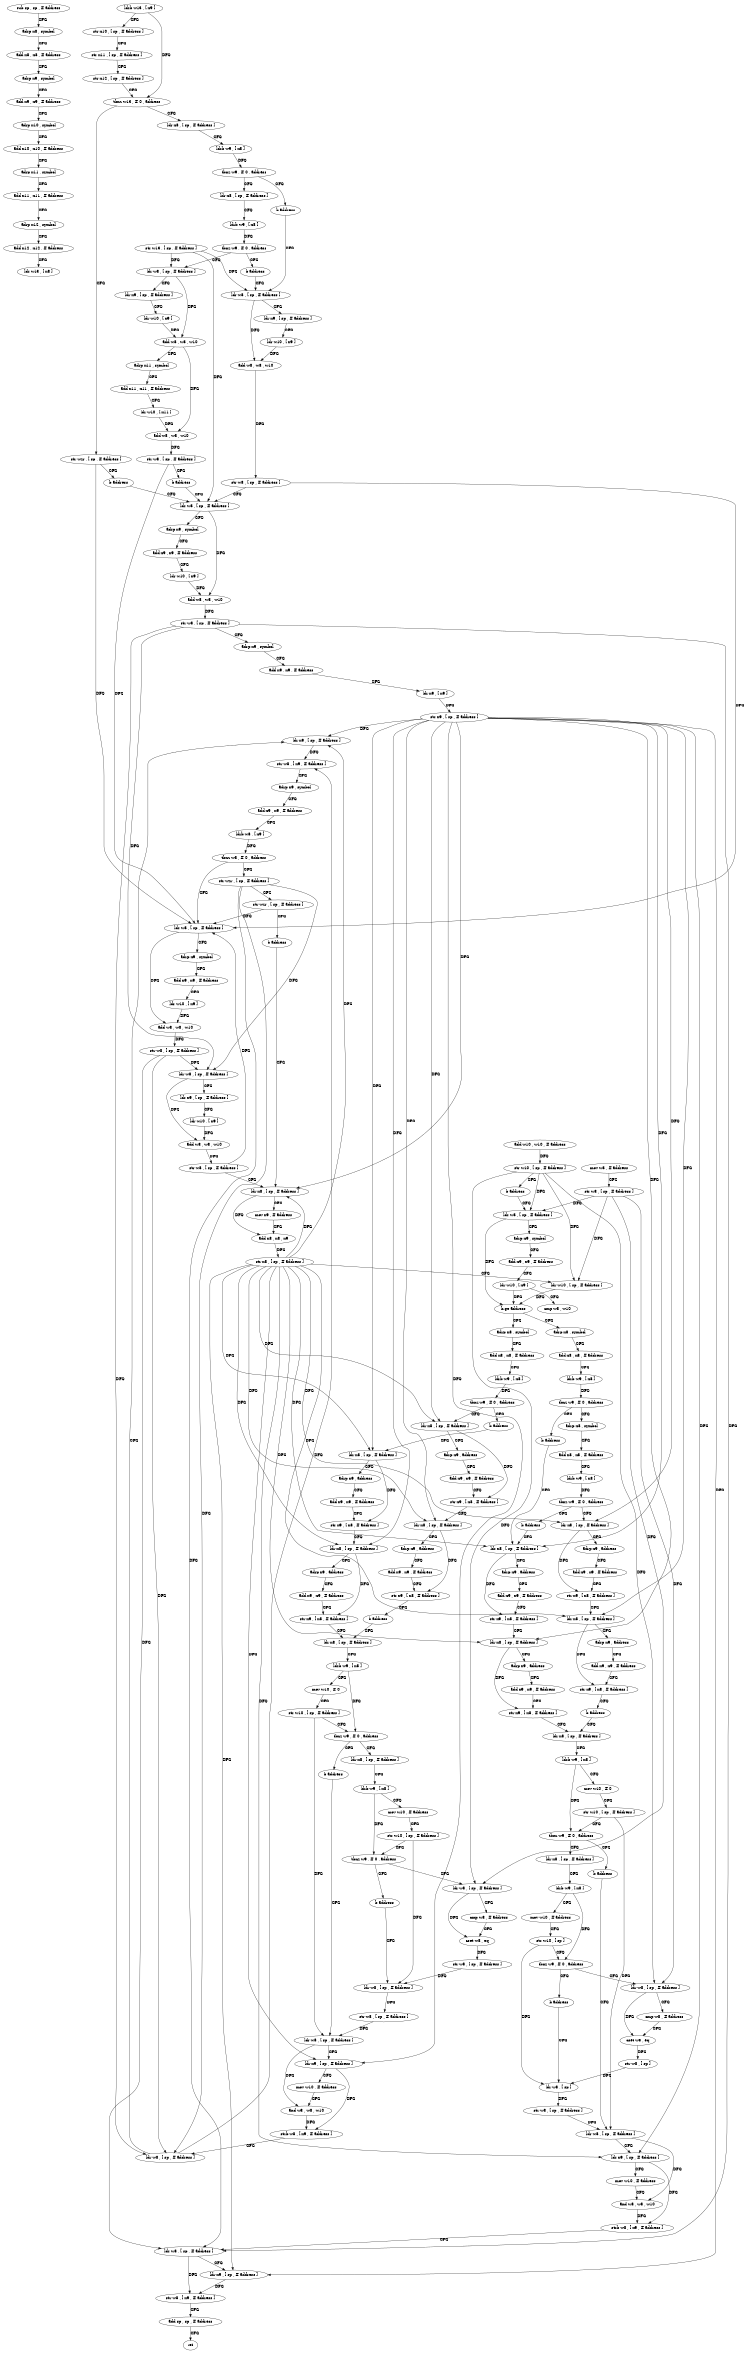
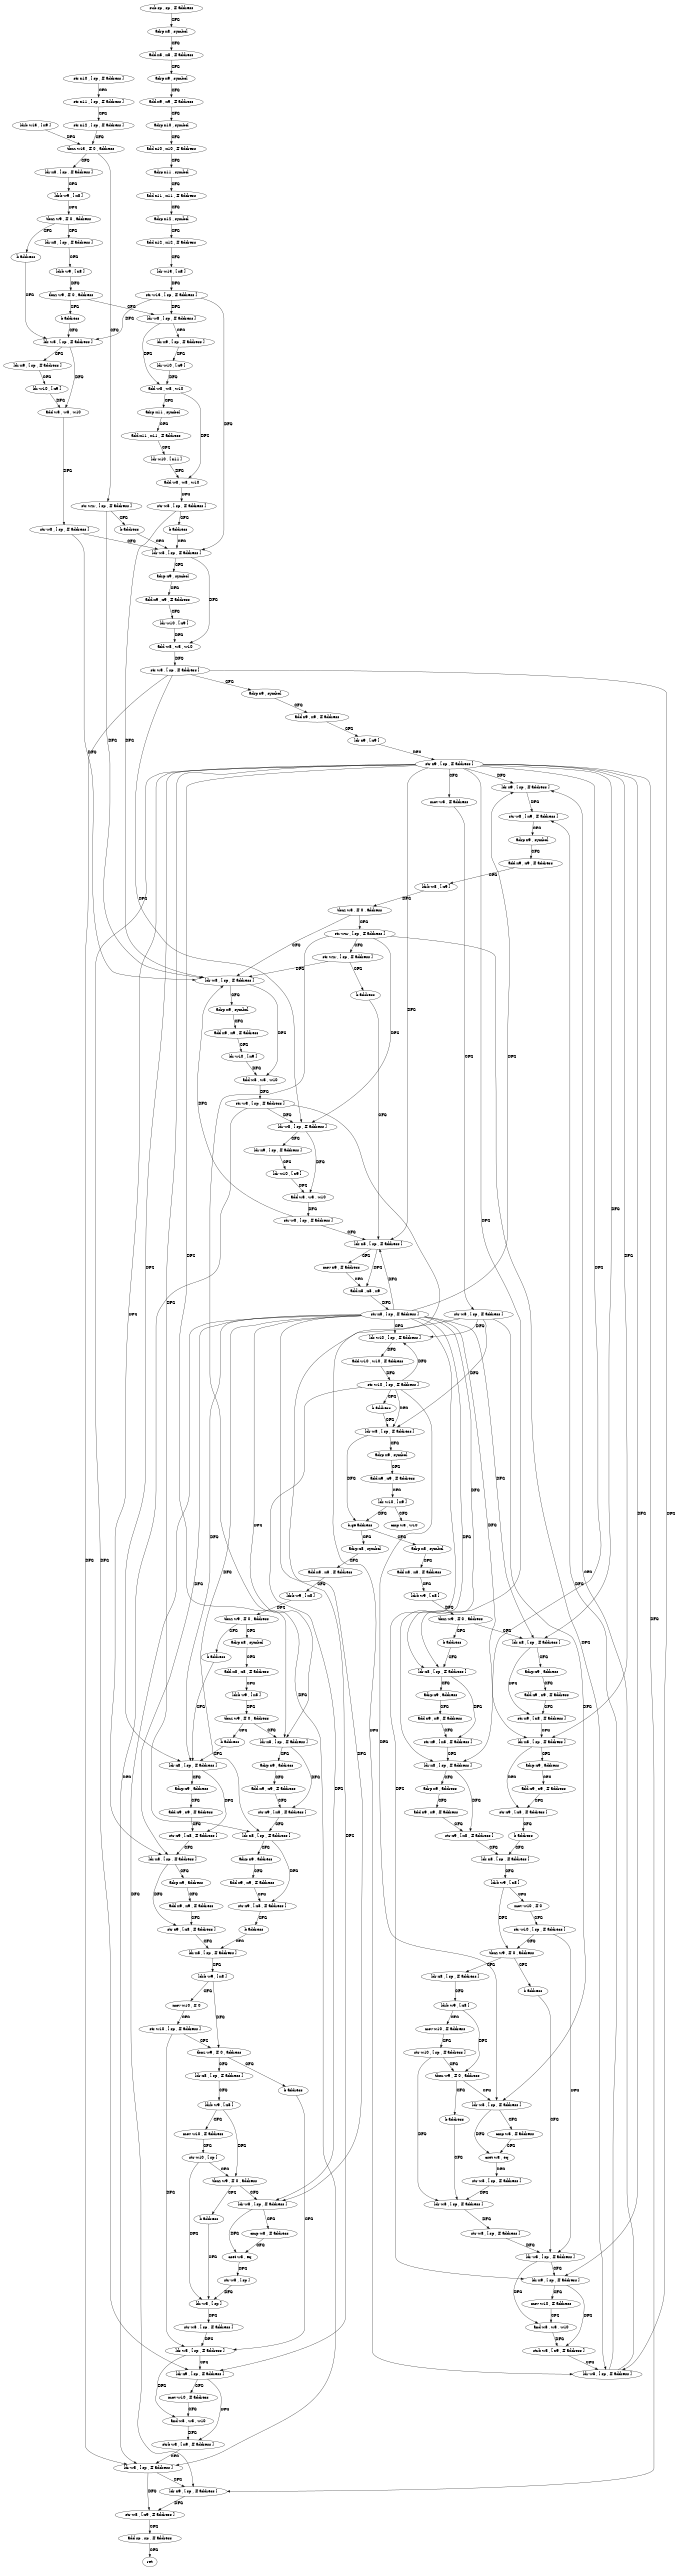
(130, 19) -> none
none -> (171, 282)
none -> (449, 782)
(538, 1294) -> (387, 1349)
